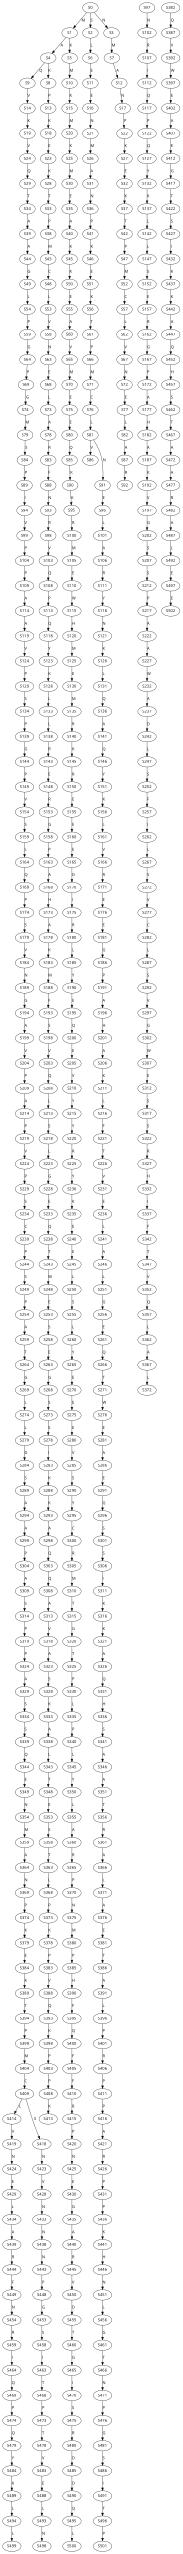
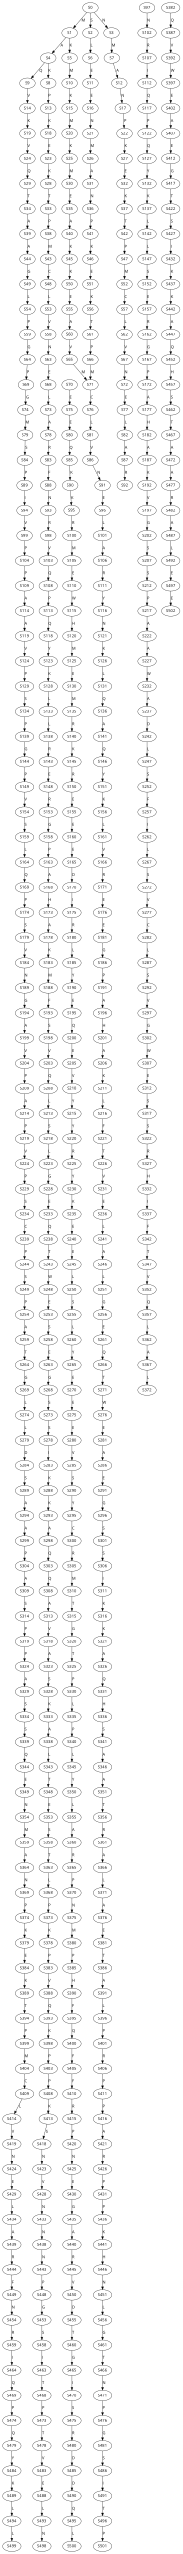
(70, 371) -> (79, 371)
(101, 458) -> (96, 471)
(32, 2118) -> (45, 2130)
